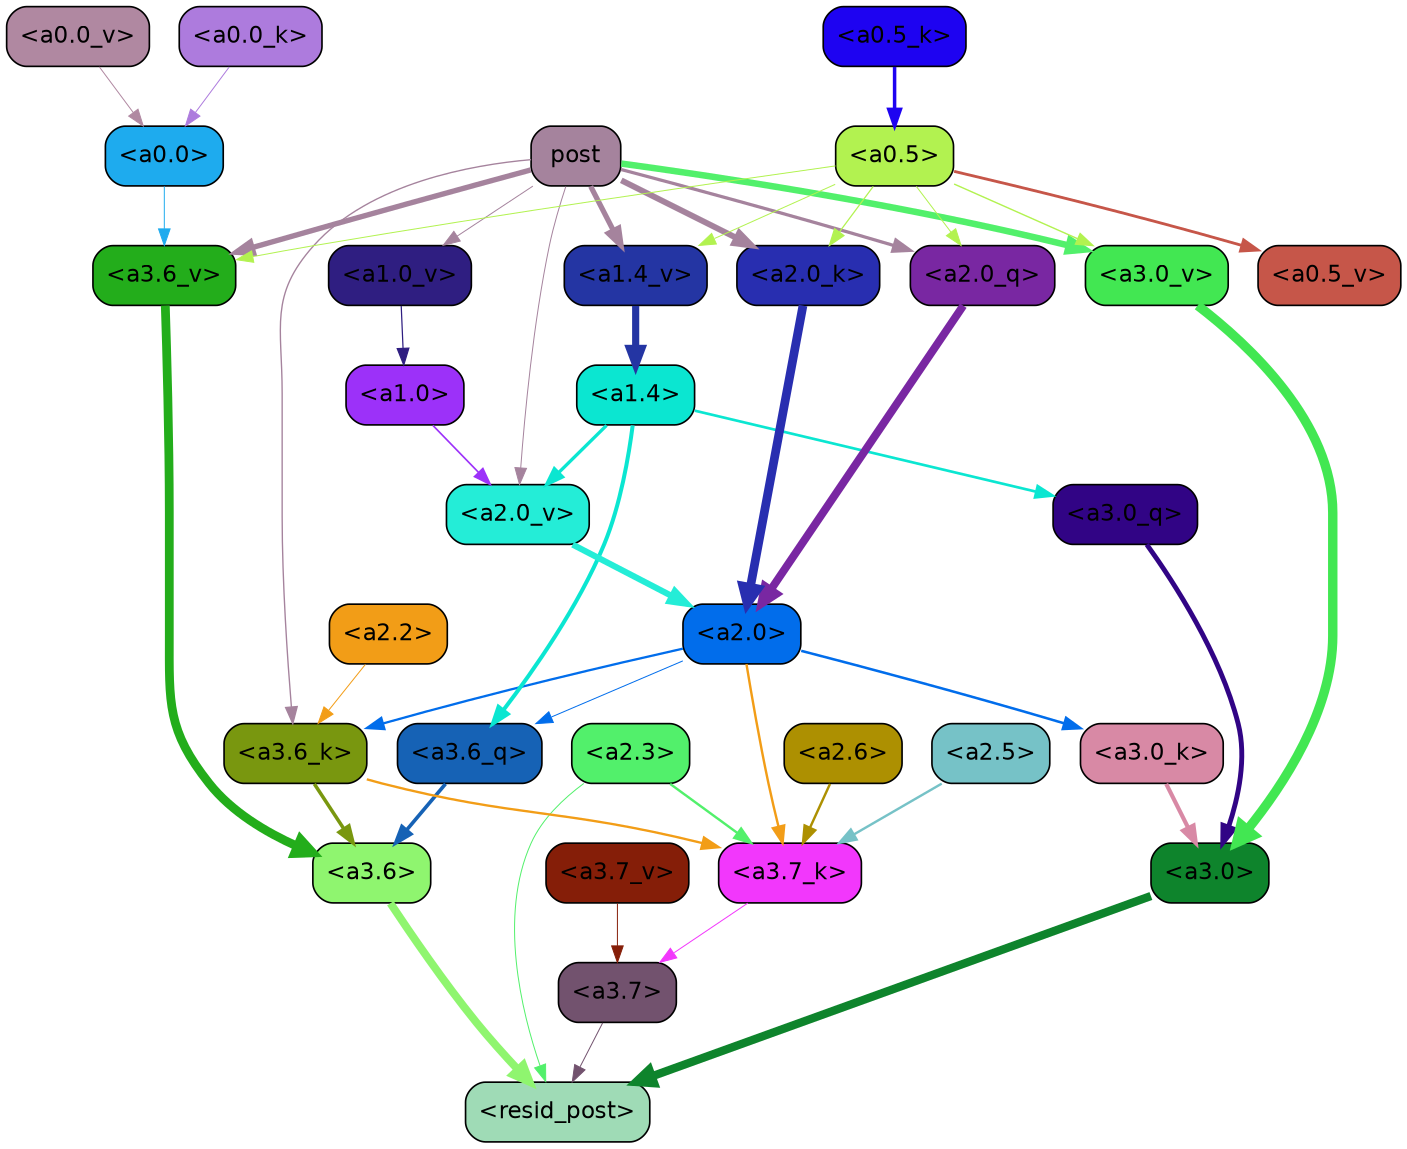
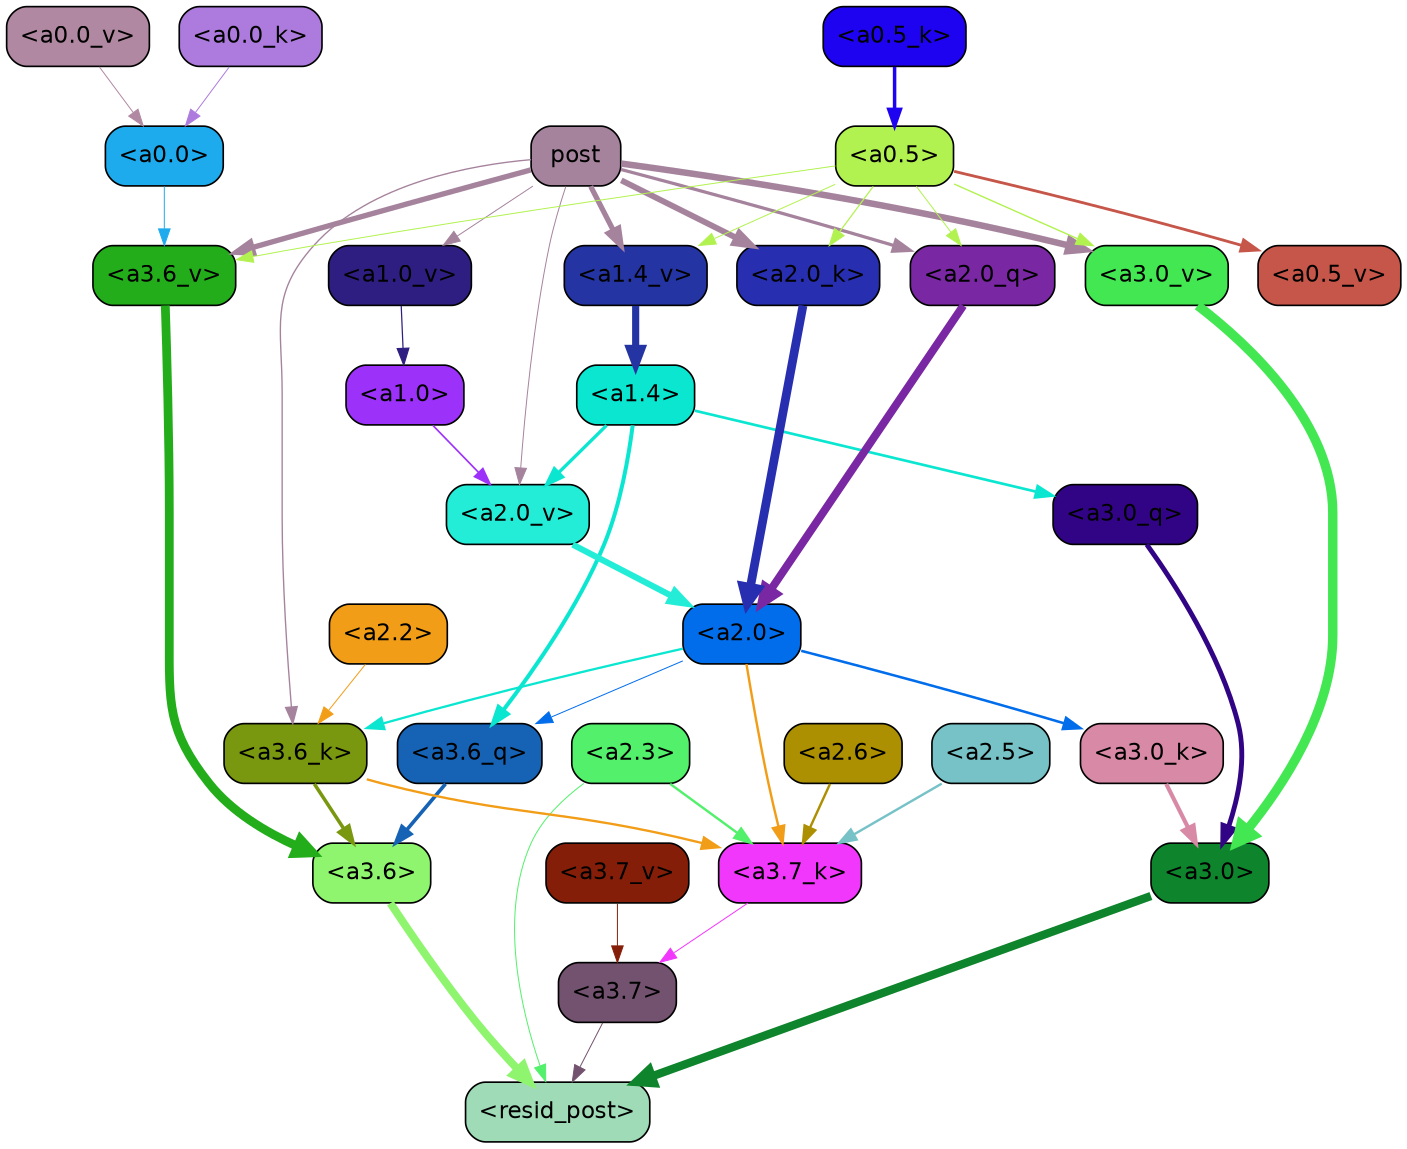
(846, 199) -> (846, 199)
(540, 682) -> (540, 682)
